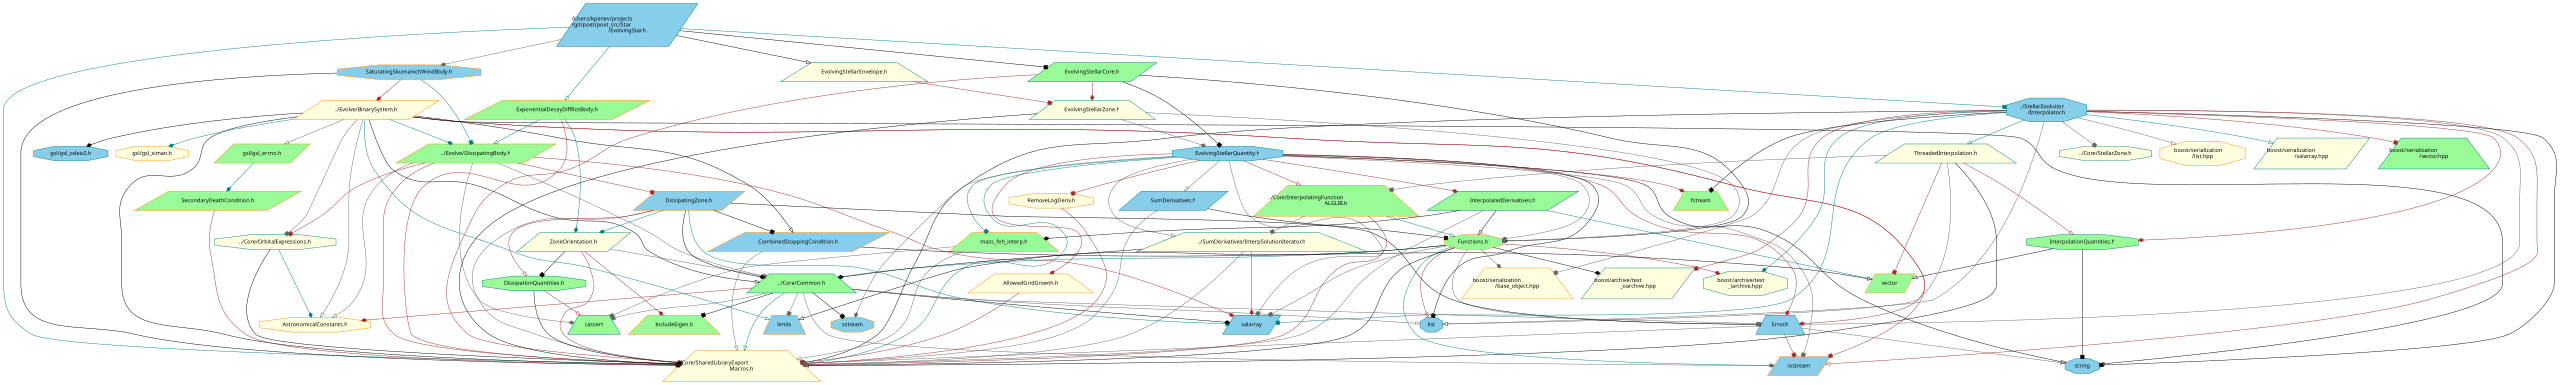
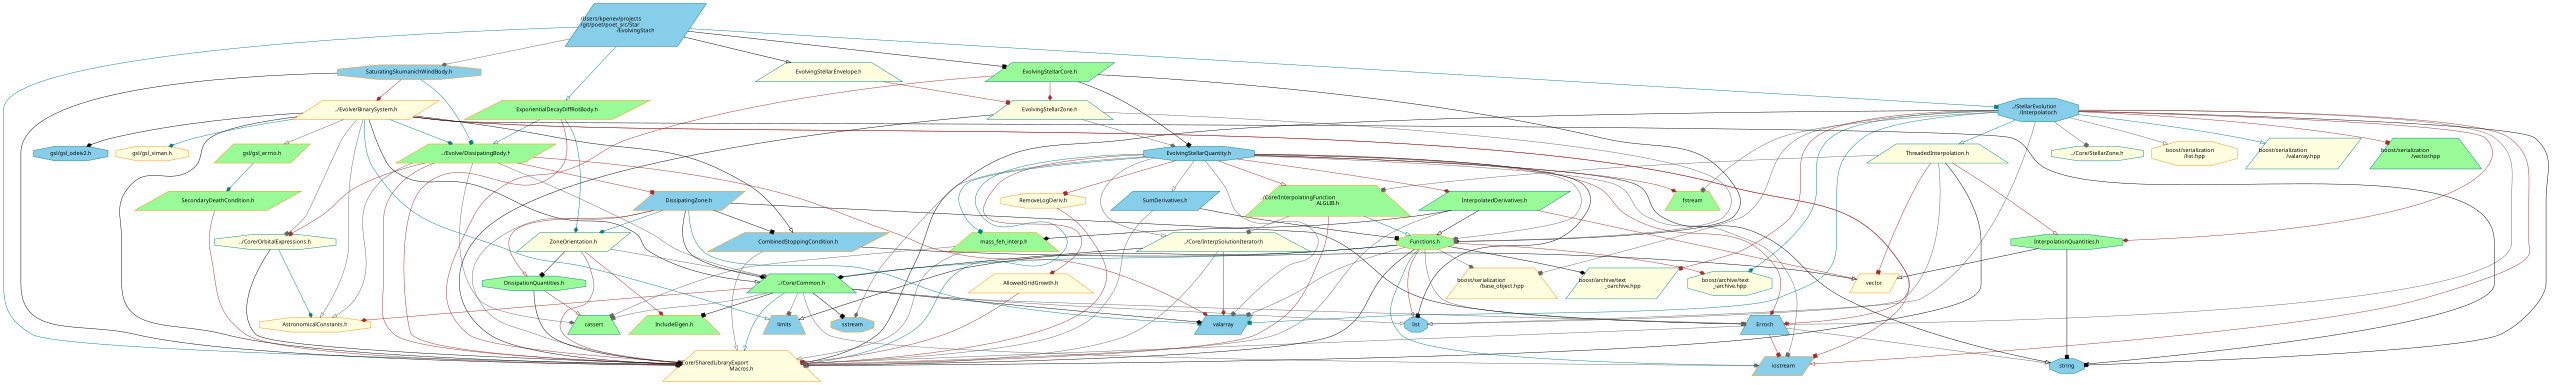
(1798, 135) -> (1790, 135)
(1252, 242) -> (1224, 242)
(1707, 244) -> (1695, 244)
(1890, 283) -> (1874, 283)
